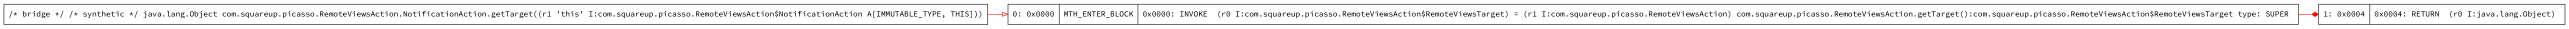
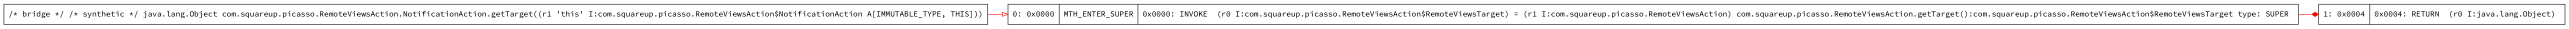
(1099, 14) -> (1099, 14)
